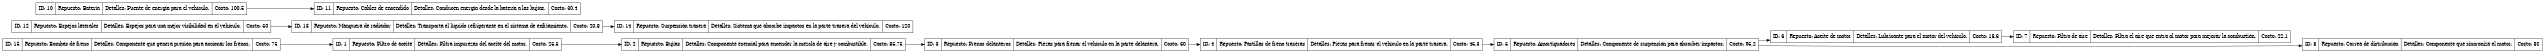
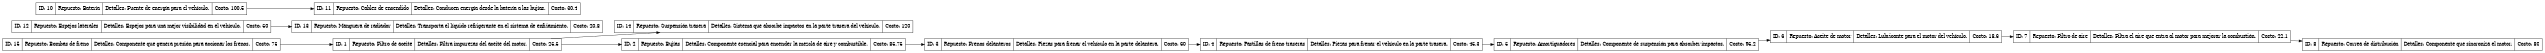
(607, 27) -> (604, 36)
(2029, 47) -> (2295, 41)
